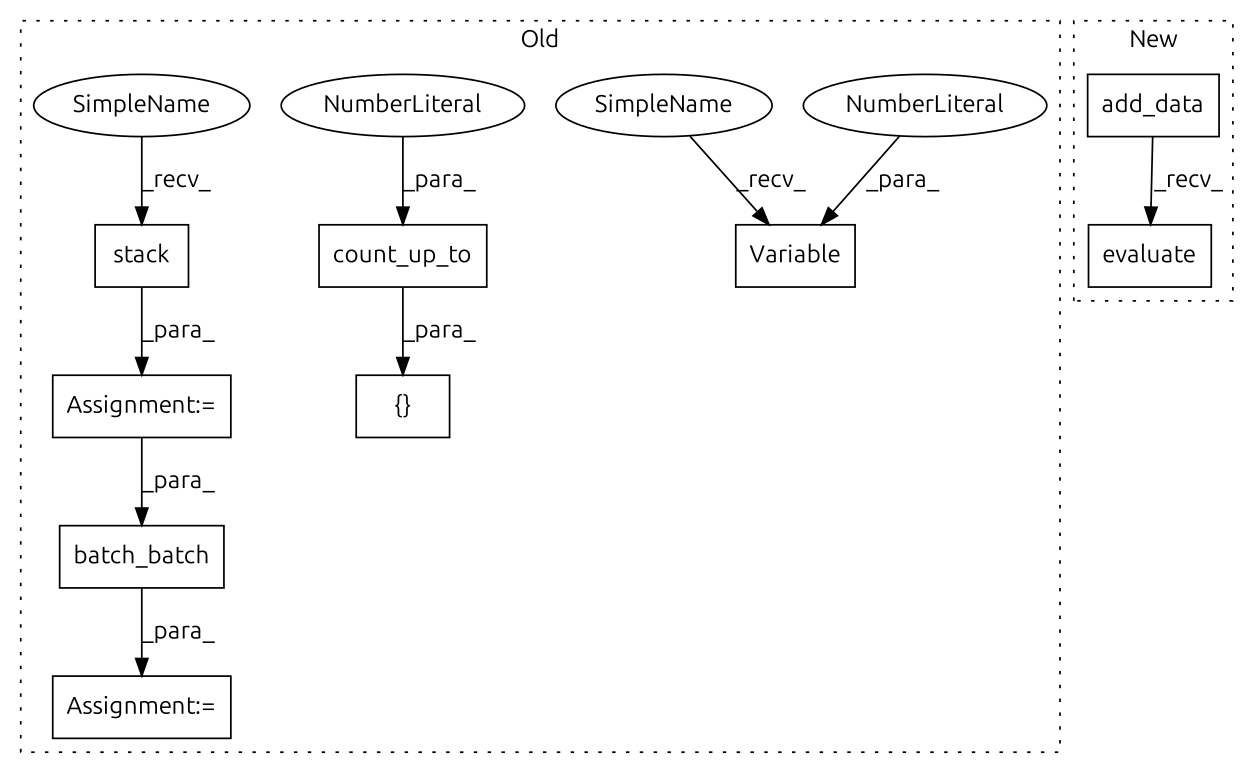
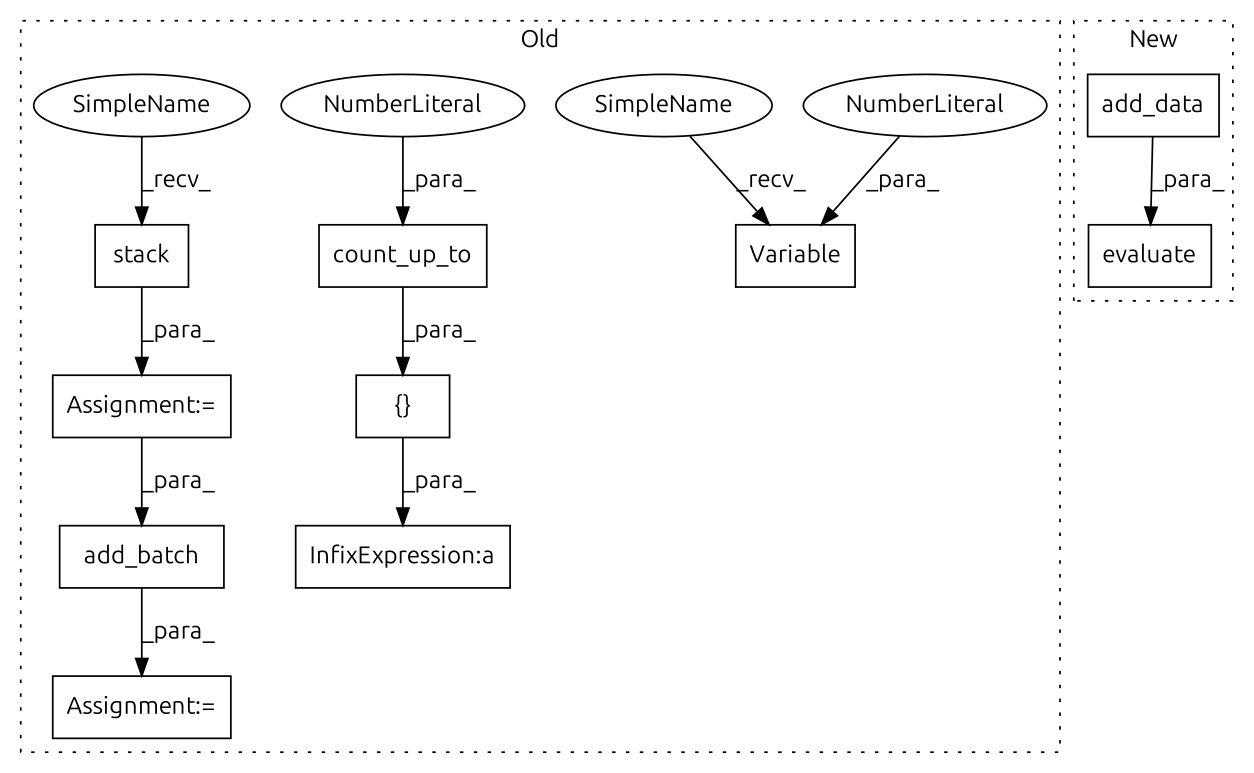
(1189, 181) -> (1189, 181)
(142, 557) -> (142, 557)
none -> (403, 557)
